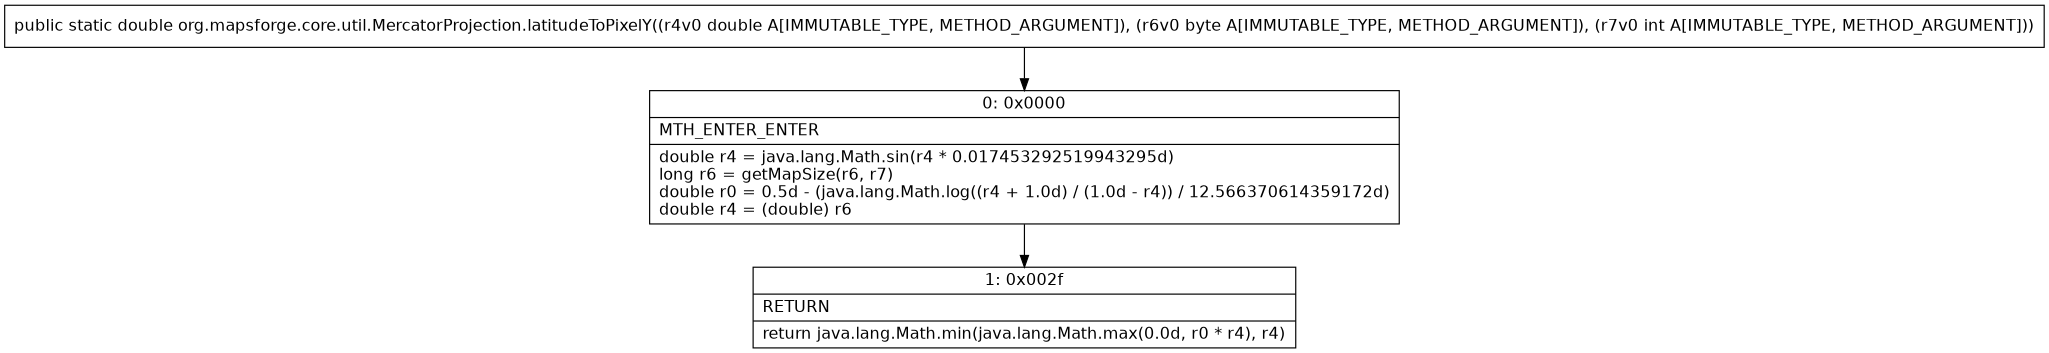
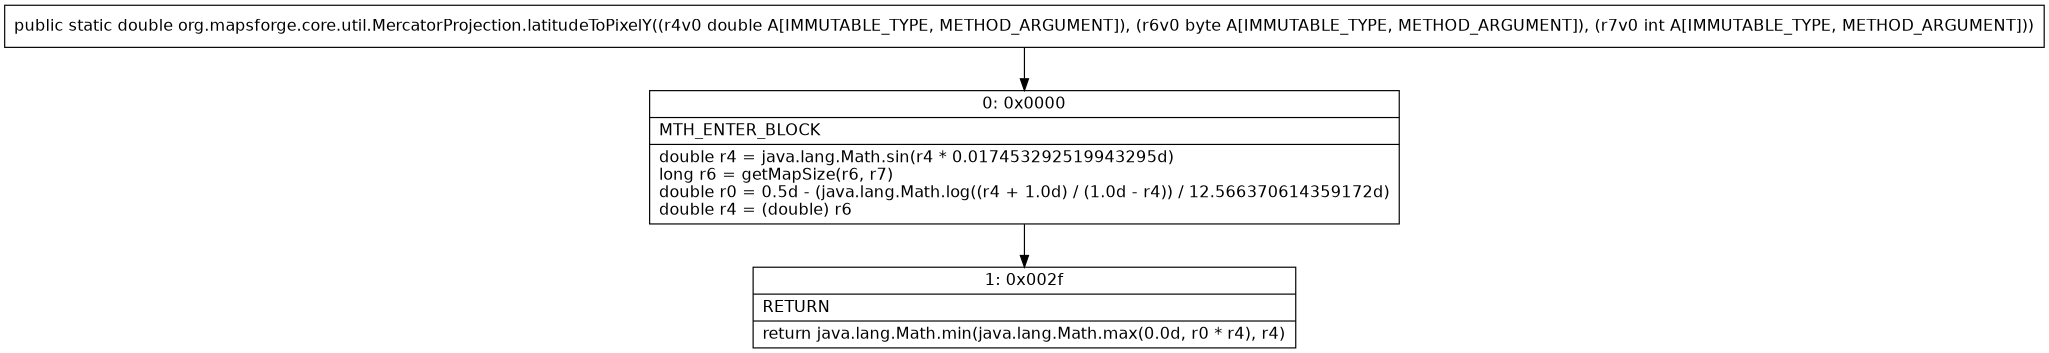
(740, 130) -> (740, 130)
